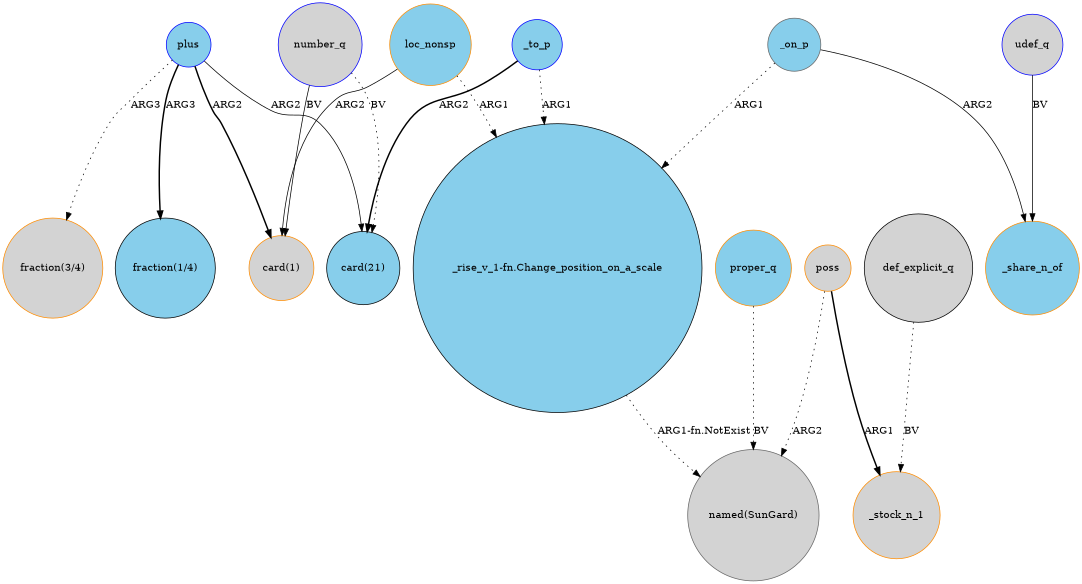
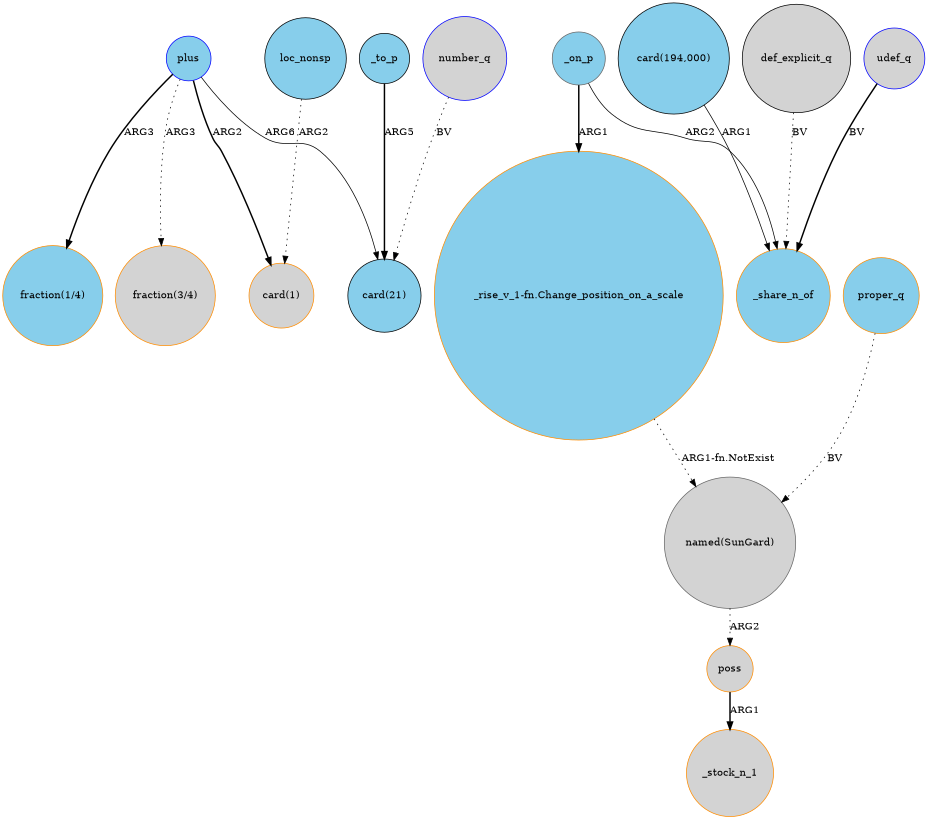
(430, 45) -> (306, 58)
(537, 45) -> (384, 58)
none -> (674, 58)
(542, 93) -> none
(476, 102) -> none
(286, 105) -> (280, 133)
(454, 105) -> (399, 133)
(721, 113) -> (579, 114)
(312, 127) -> (293, 178)
(299, 142) -> none
(1032, 144) -> (832, 161)
(165, 268) -> (53, 296)
(558, 268) -> (579, 296)
(809, 371) -> (730, 623)
(907, 393) -> (790, 177)
